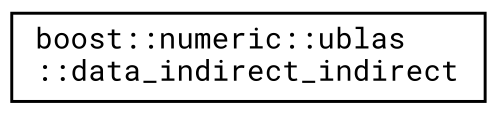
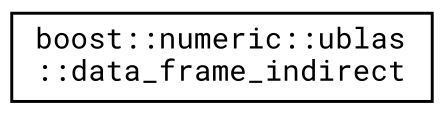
(248, 57) -> (222, 57)
